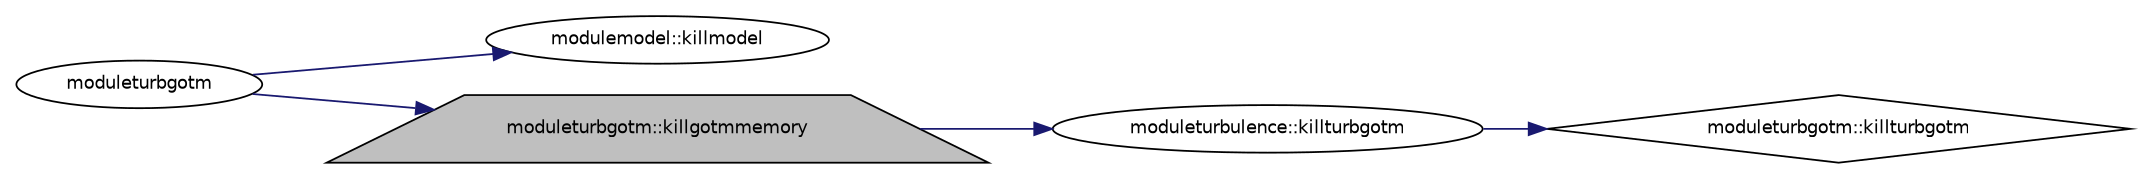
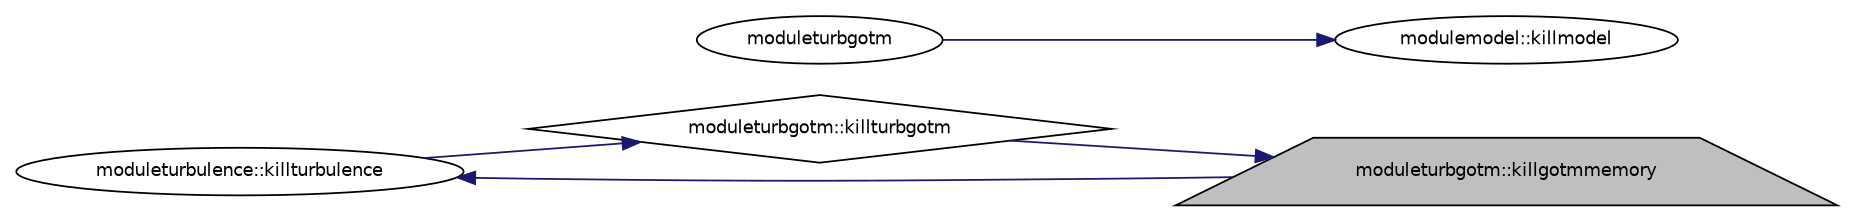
(334, 101) -> (1133, 148)
(1268, 129) -> (240, 172)
